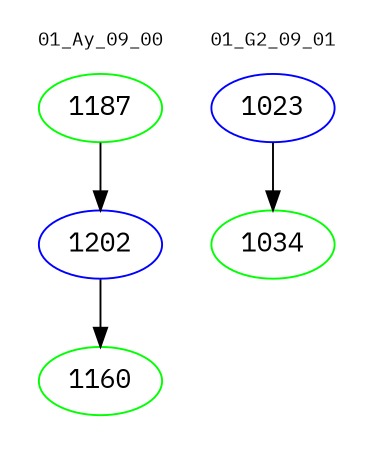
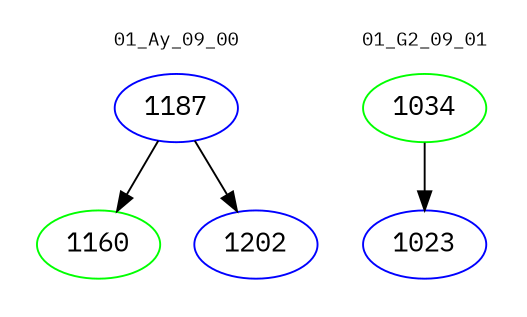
(100, 108) -> (176, 108)
(273, 167) -> (425, 167)
(100, 304) -> (142, 168)
